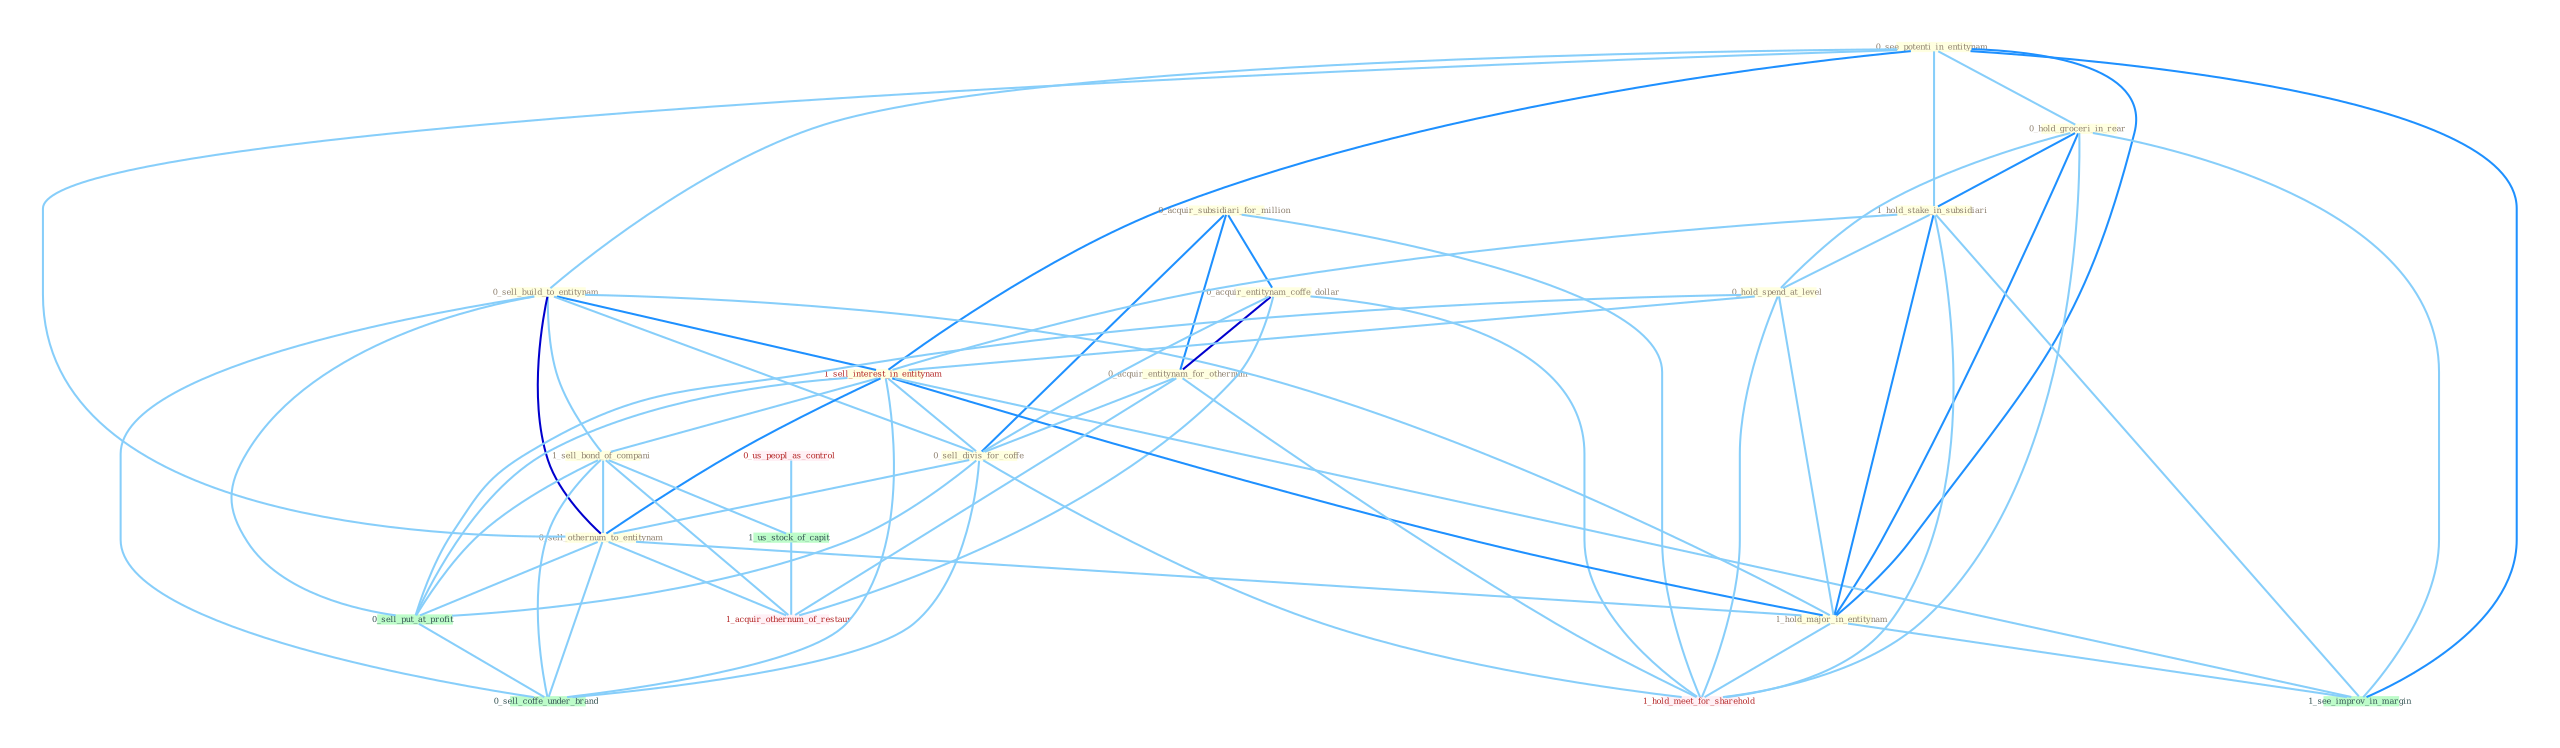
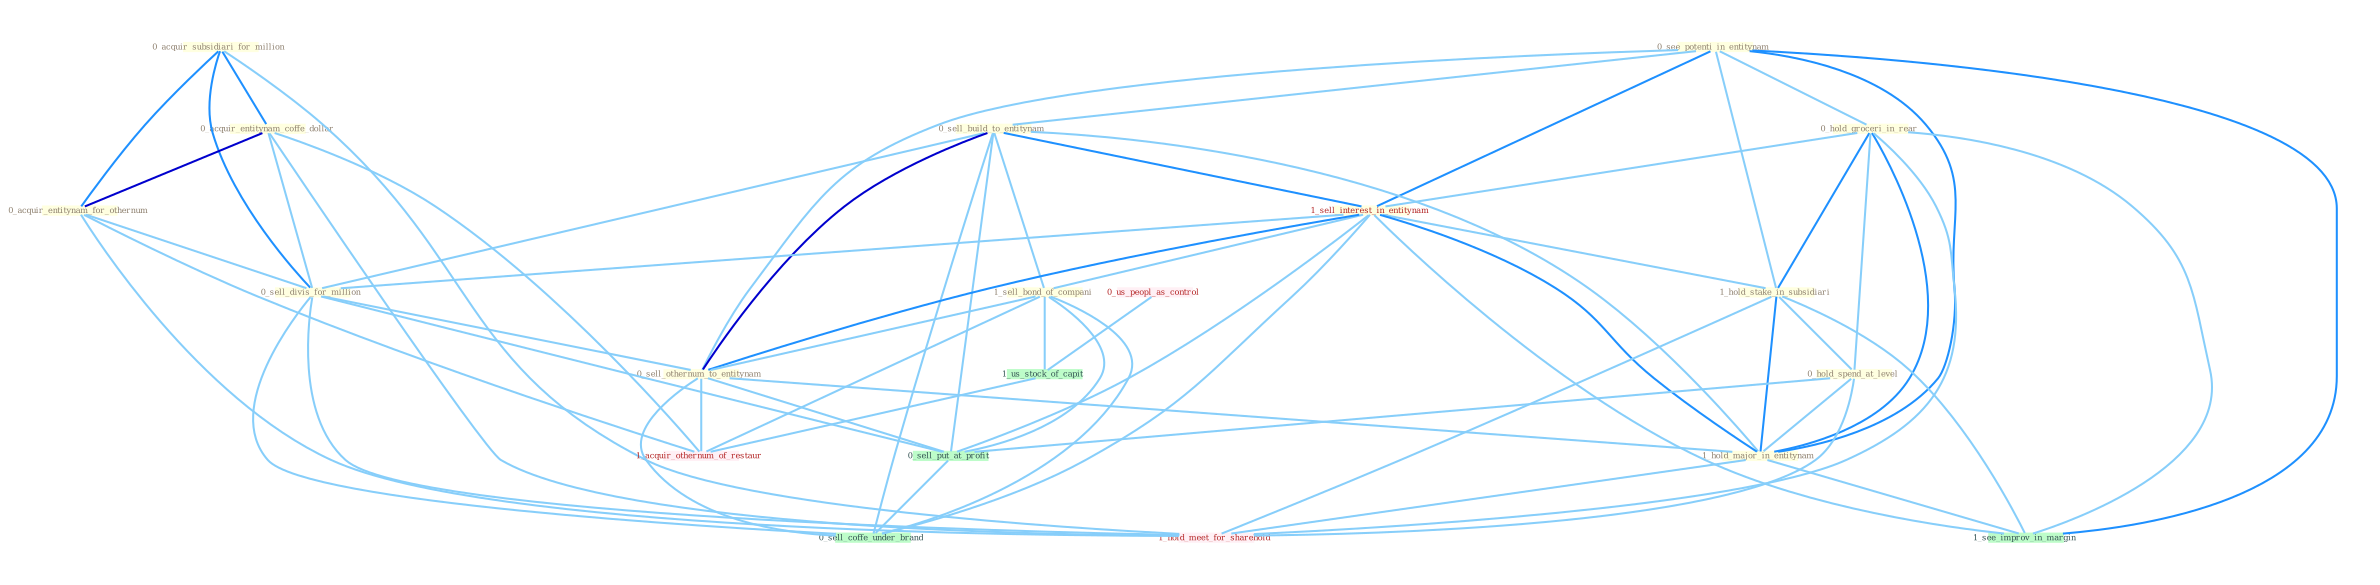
(1332, 333) -> (1621, 170)
(979, 456) -> (313, 292)
